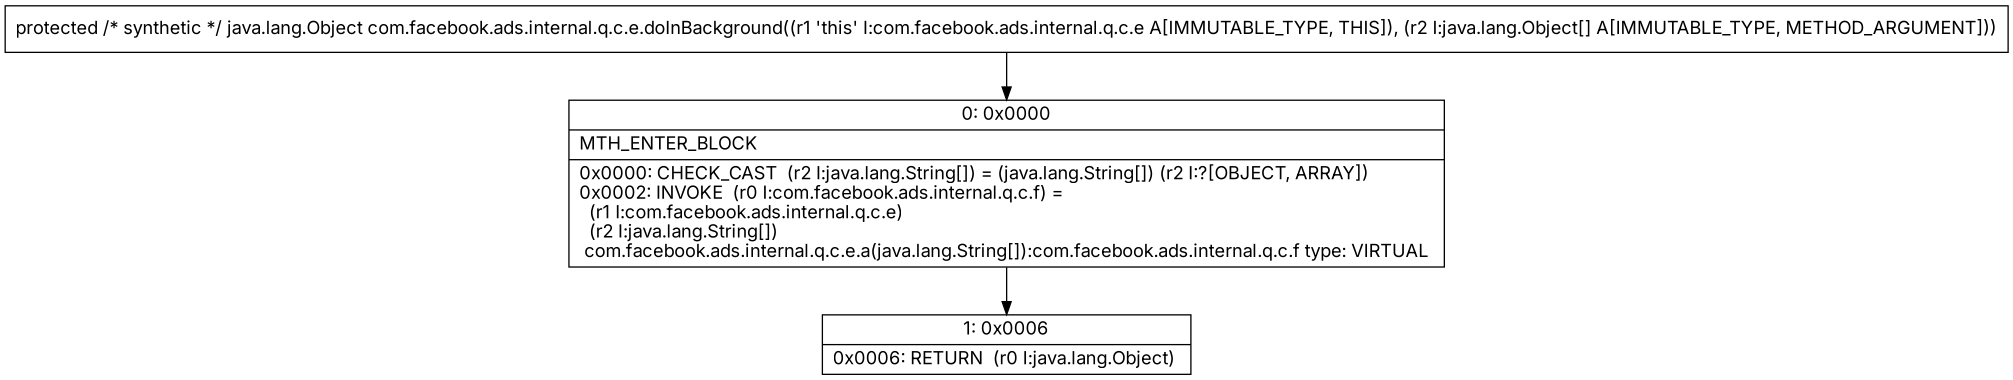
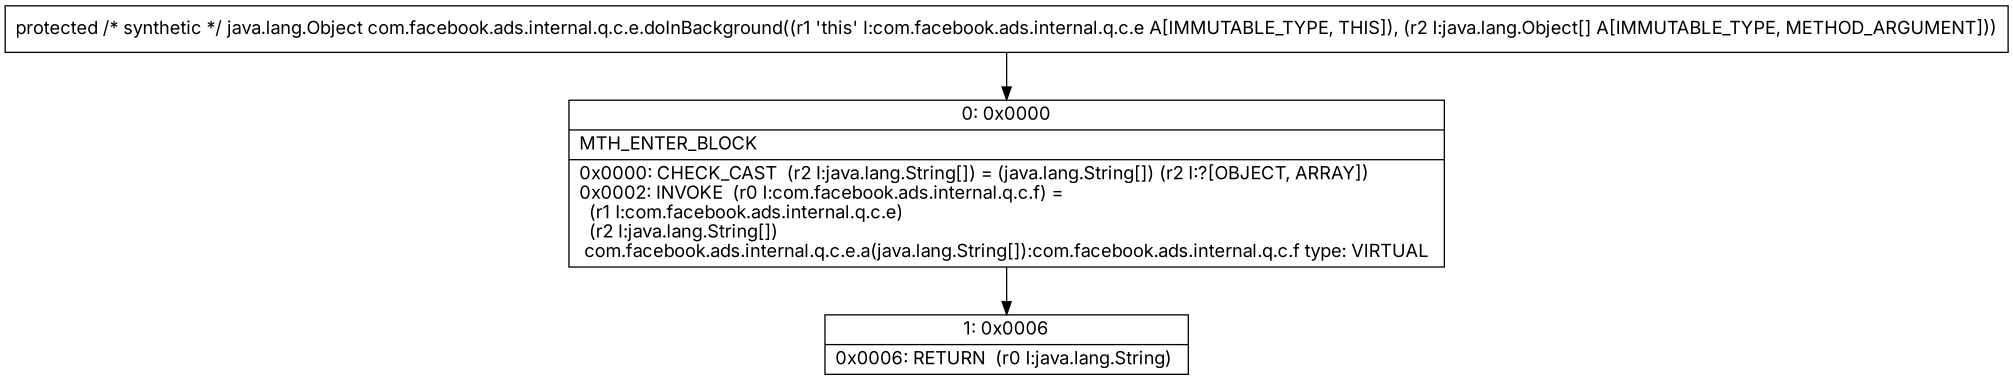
(1007, 359) -> (1007, 359)
